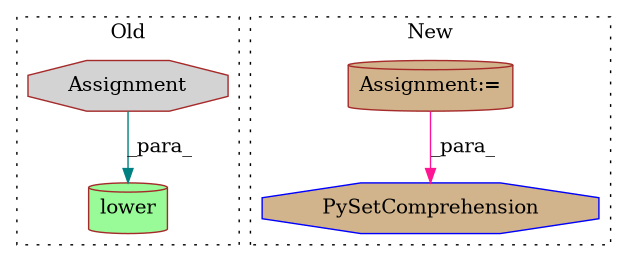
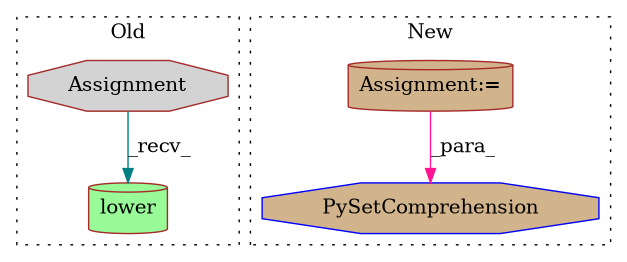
(160, 147) -> (160, 147)
